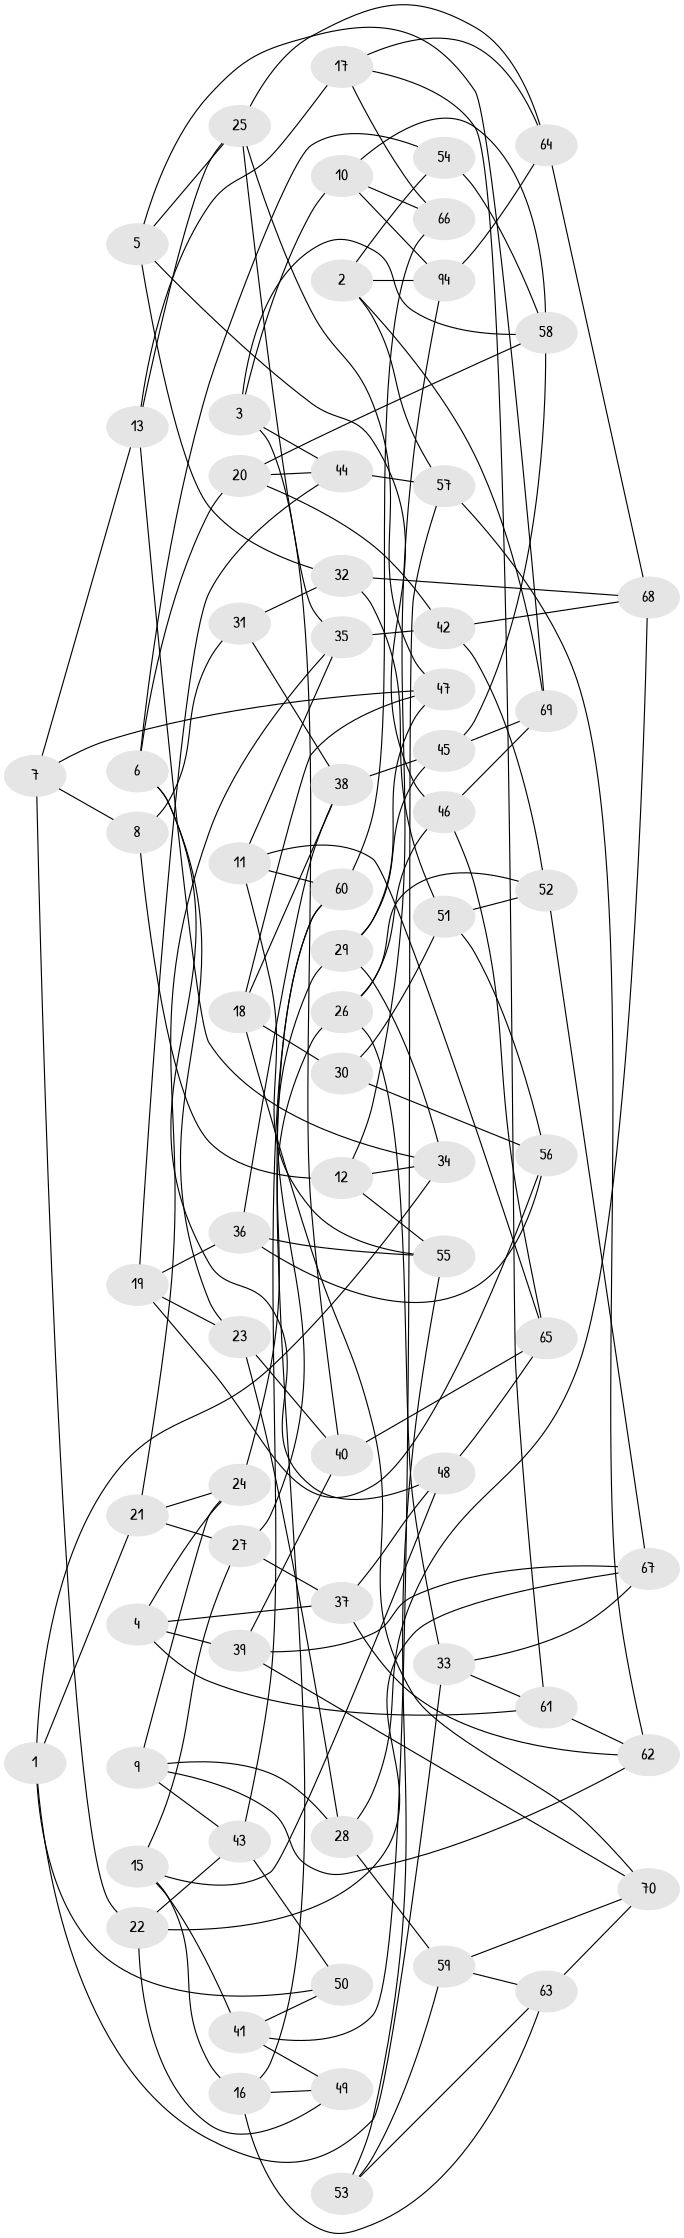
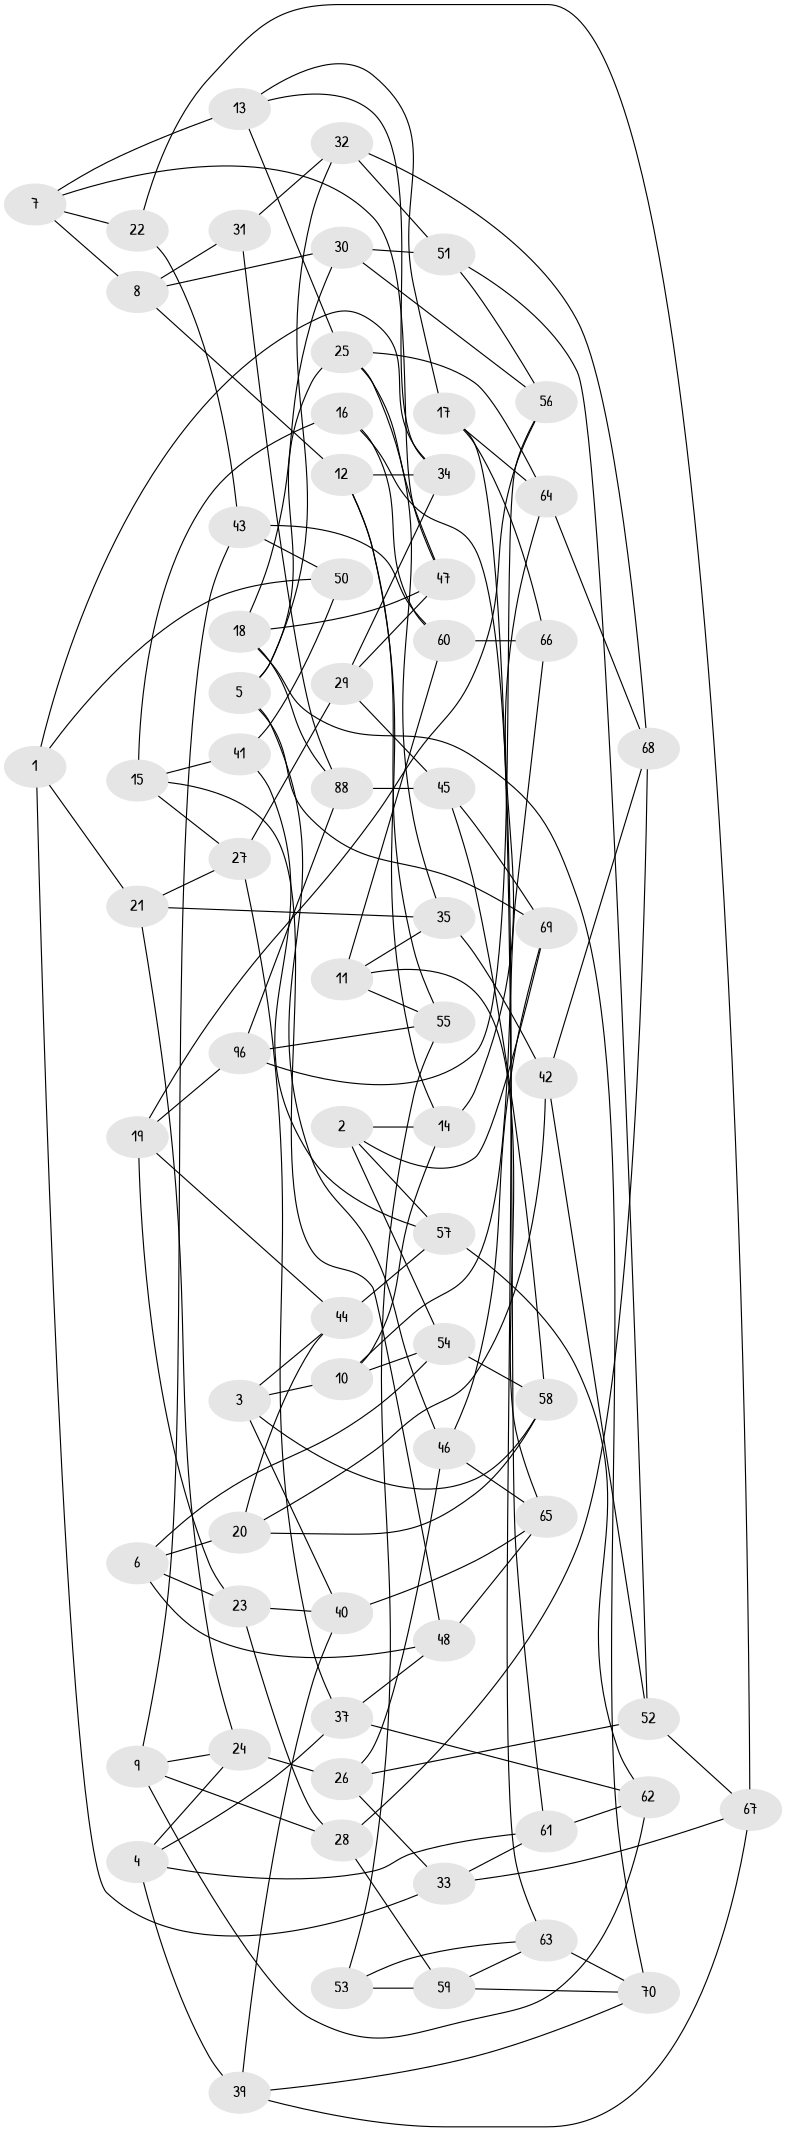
(502, 155) -> (397, 1360)
none -> (236, 271)
(444, 281) -> (444, 1127)
(342, 785) -> (342, 788)
(240, 1233) -> (240, 1053)
(342, 2089) -> none
